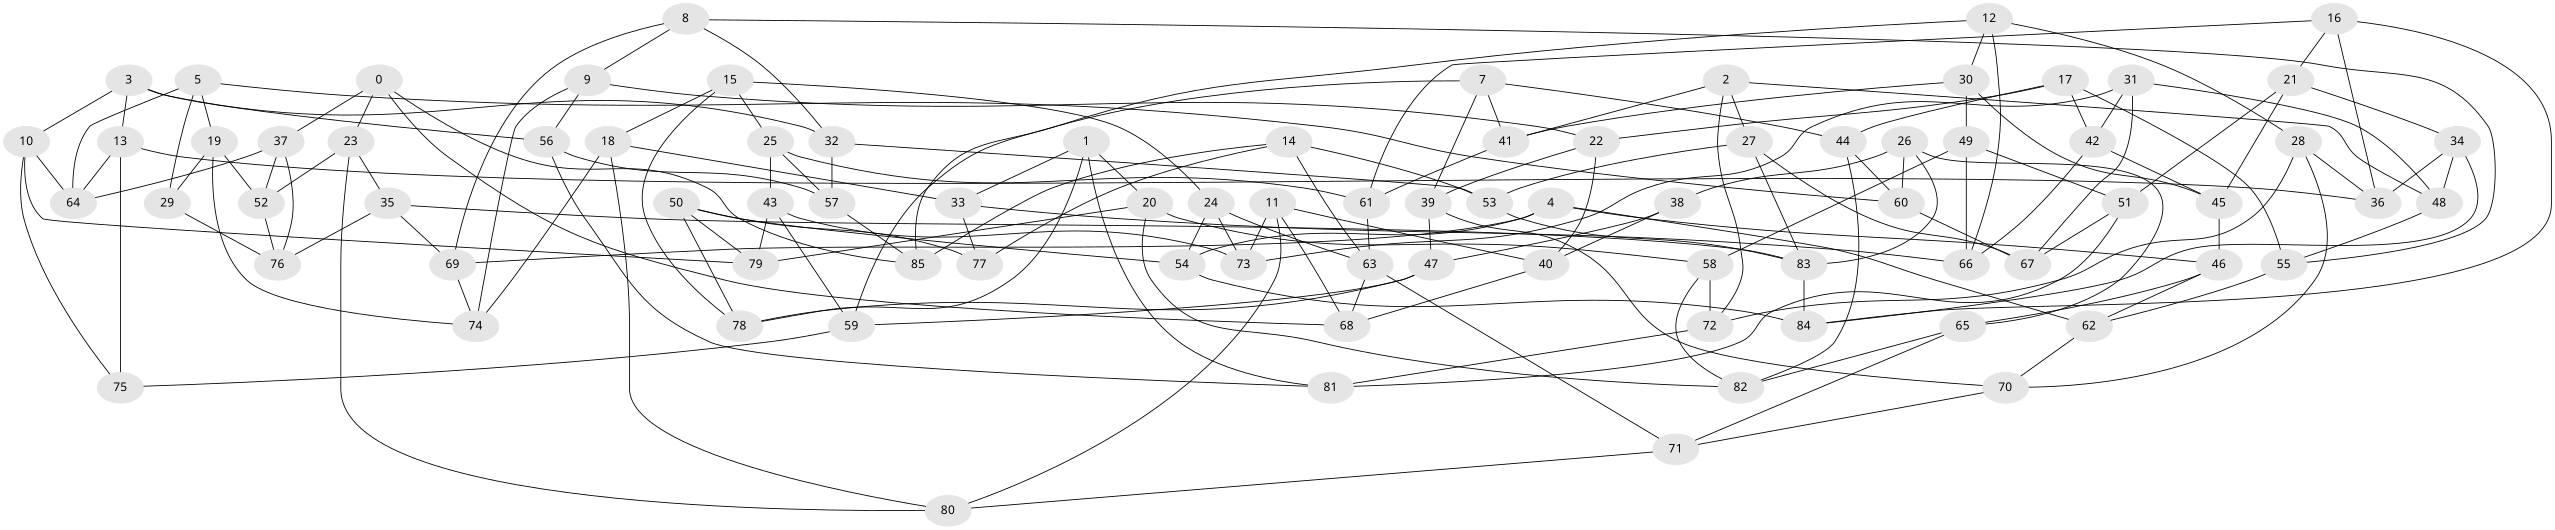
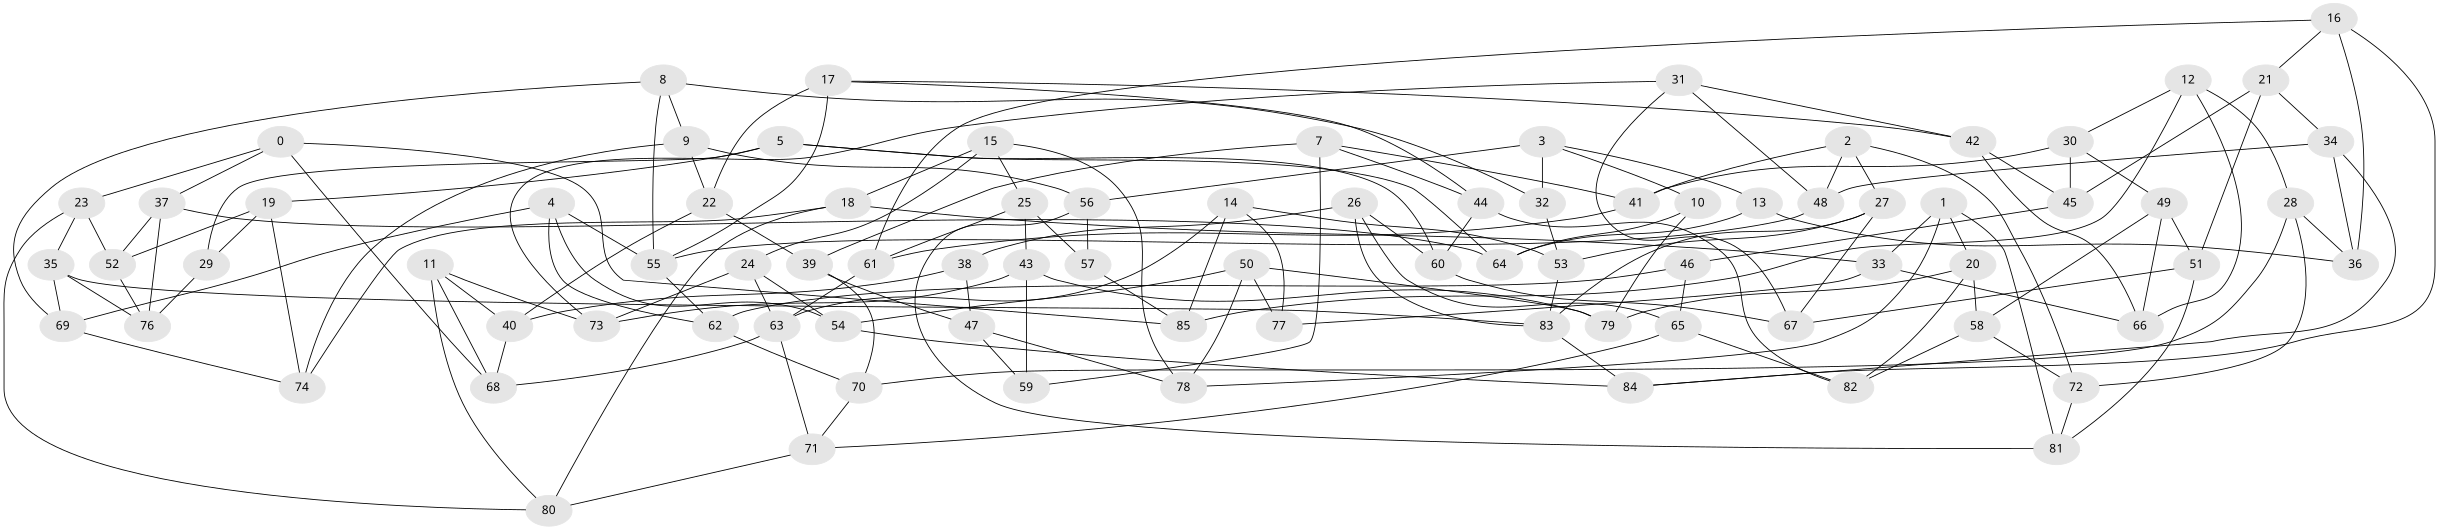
(832, 173) -> none
(1884, 238) -> (608, 237)
(120, 388) -> none
